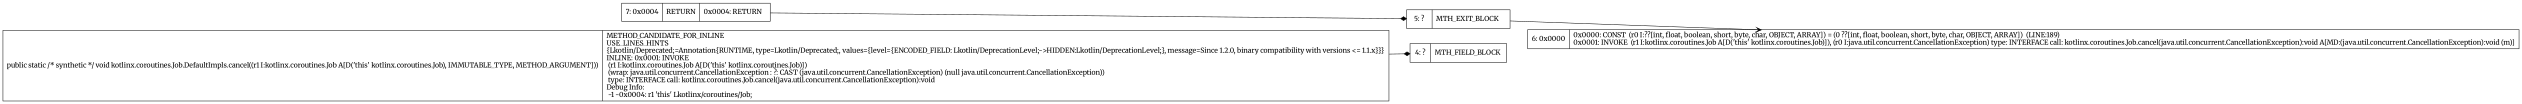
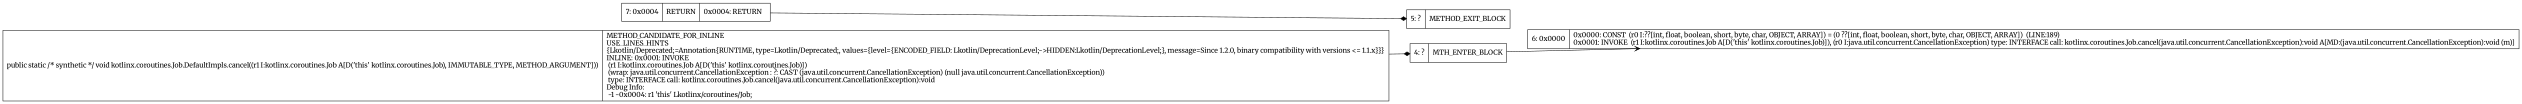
(1467, 19) -> (1468, 19)
(1633, 25) -> (1571, 50)
(1468, 53) -> (1468, 53)
